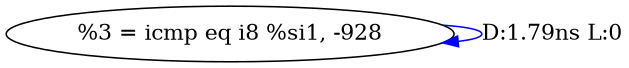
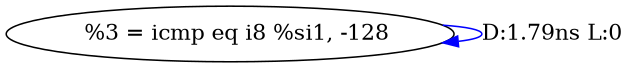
(230, 34) -> (230, 34)
